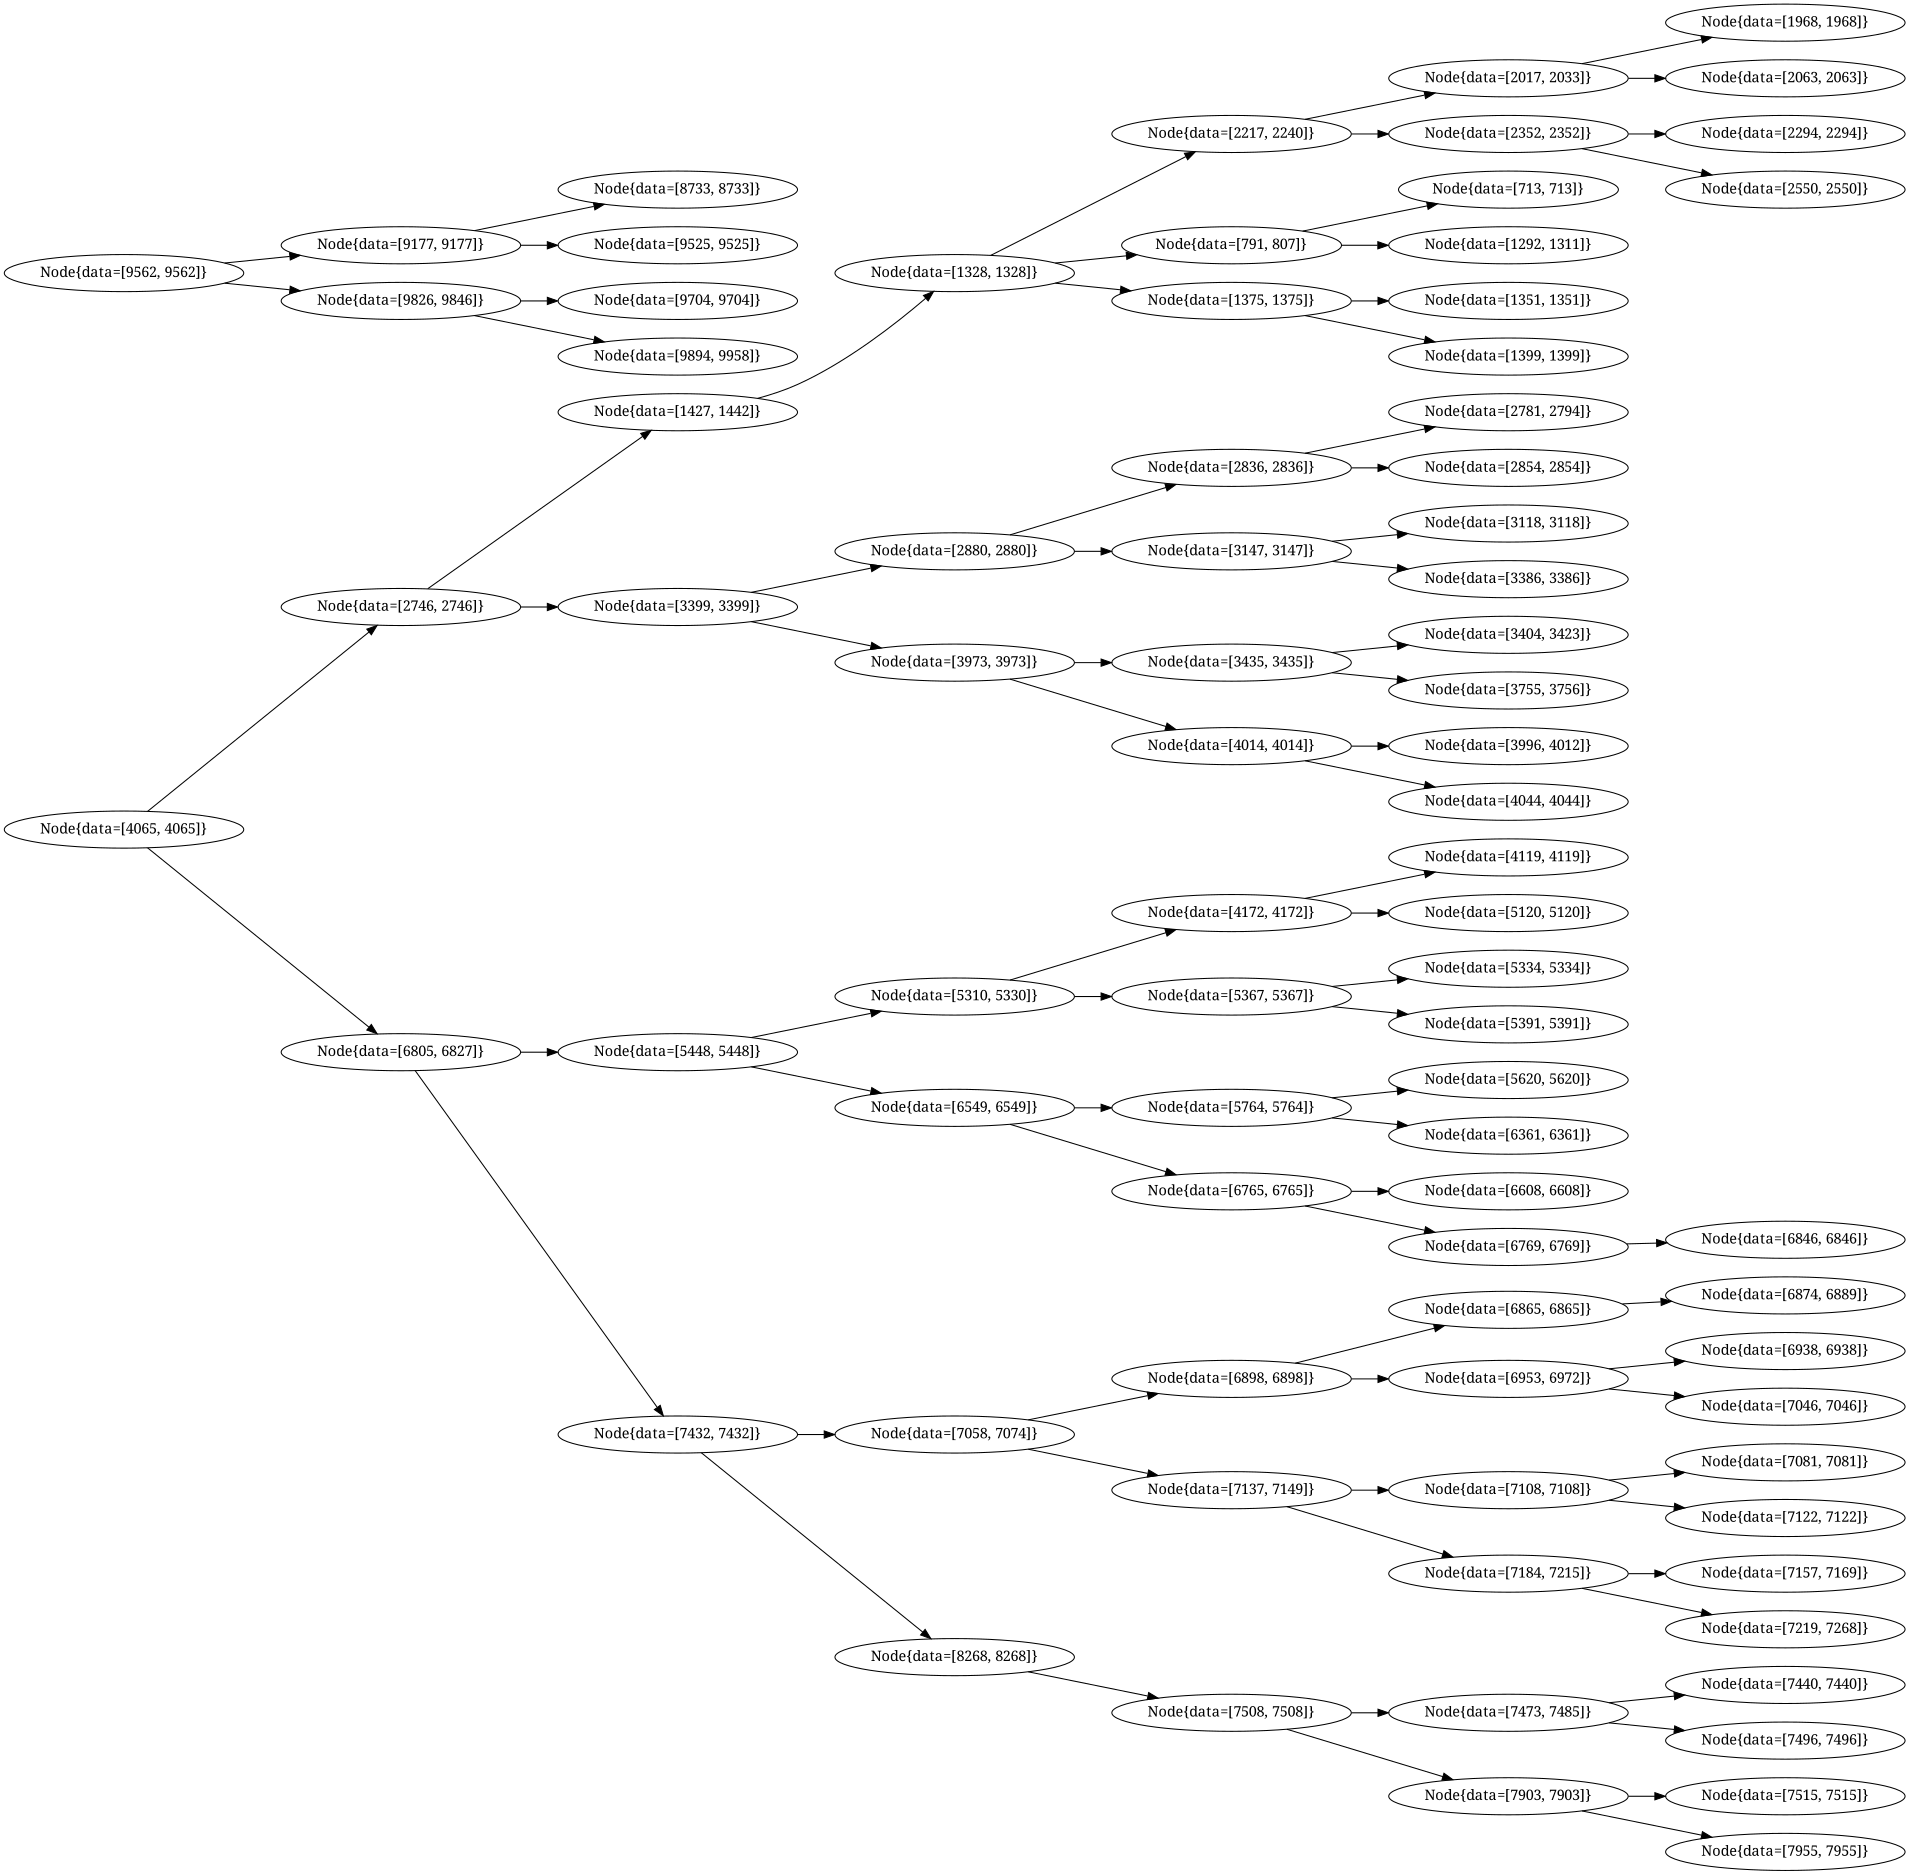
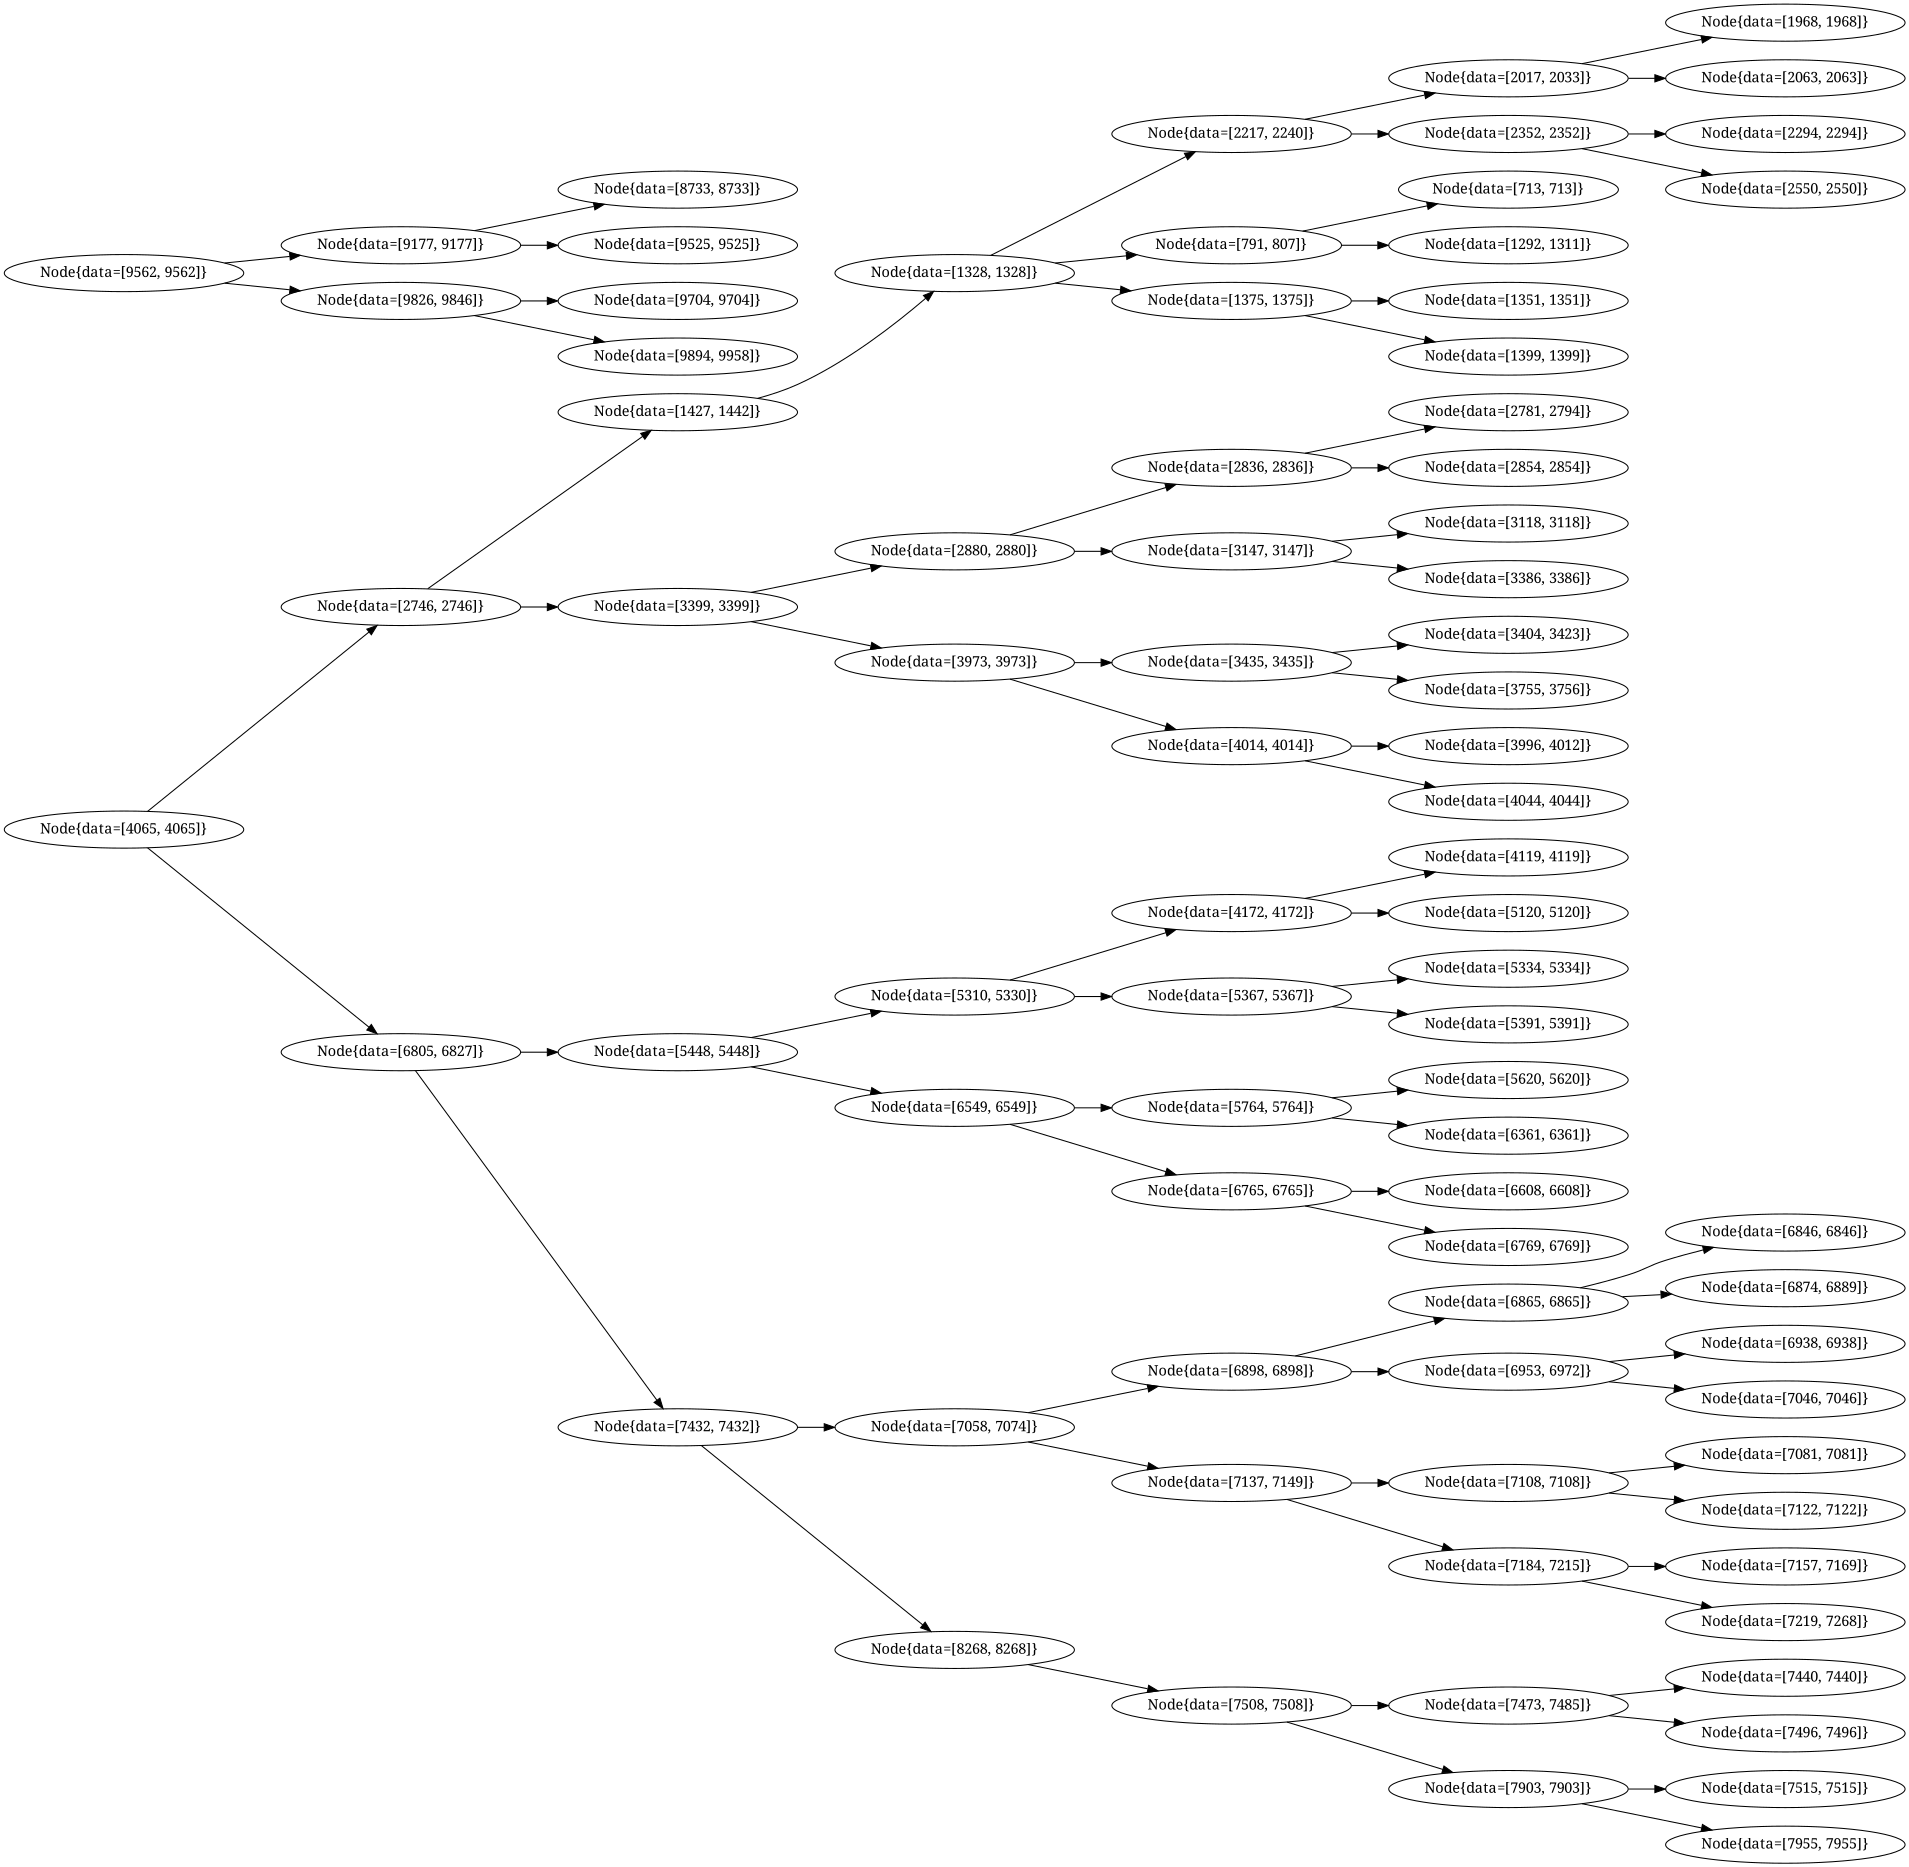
(1642, 1244) -> (1642, 1270)
